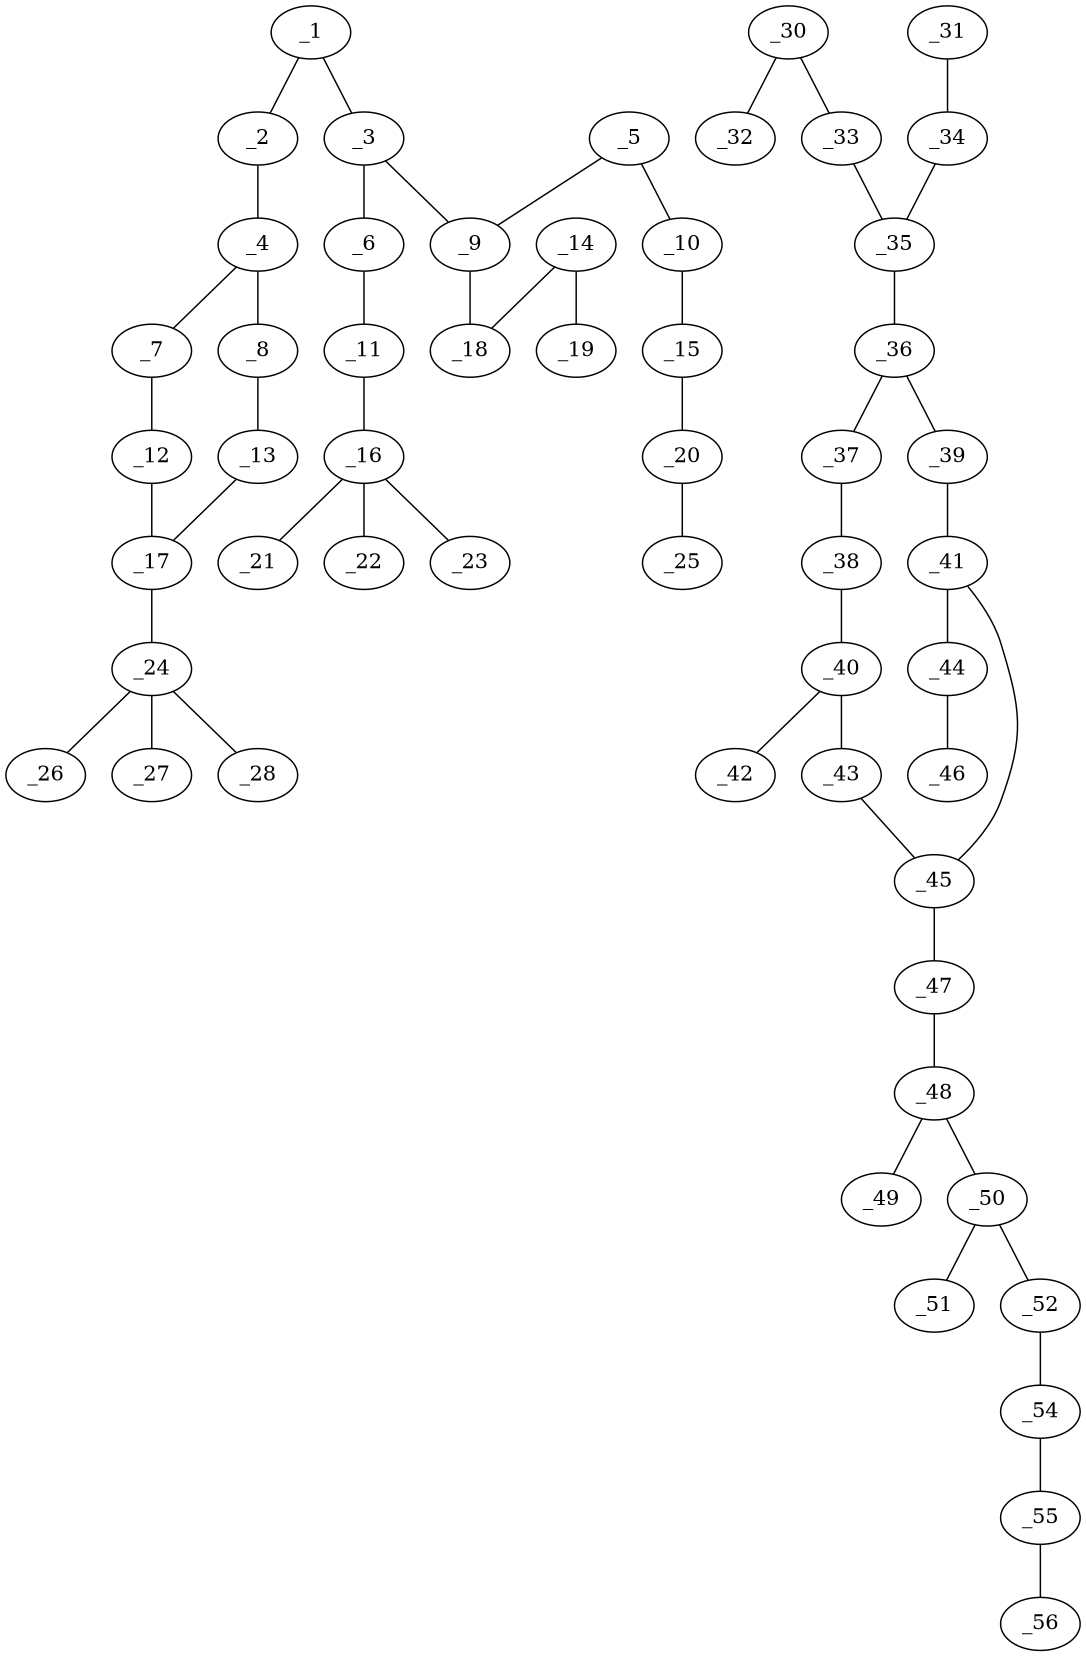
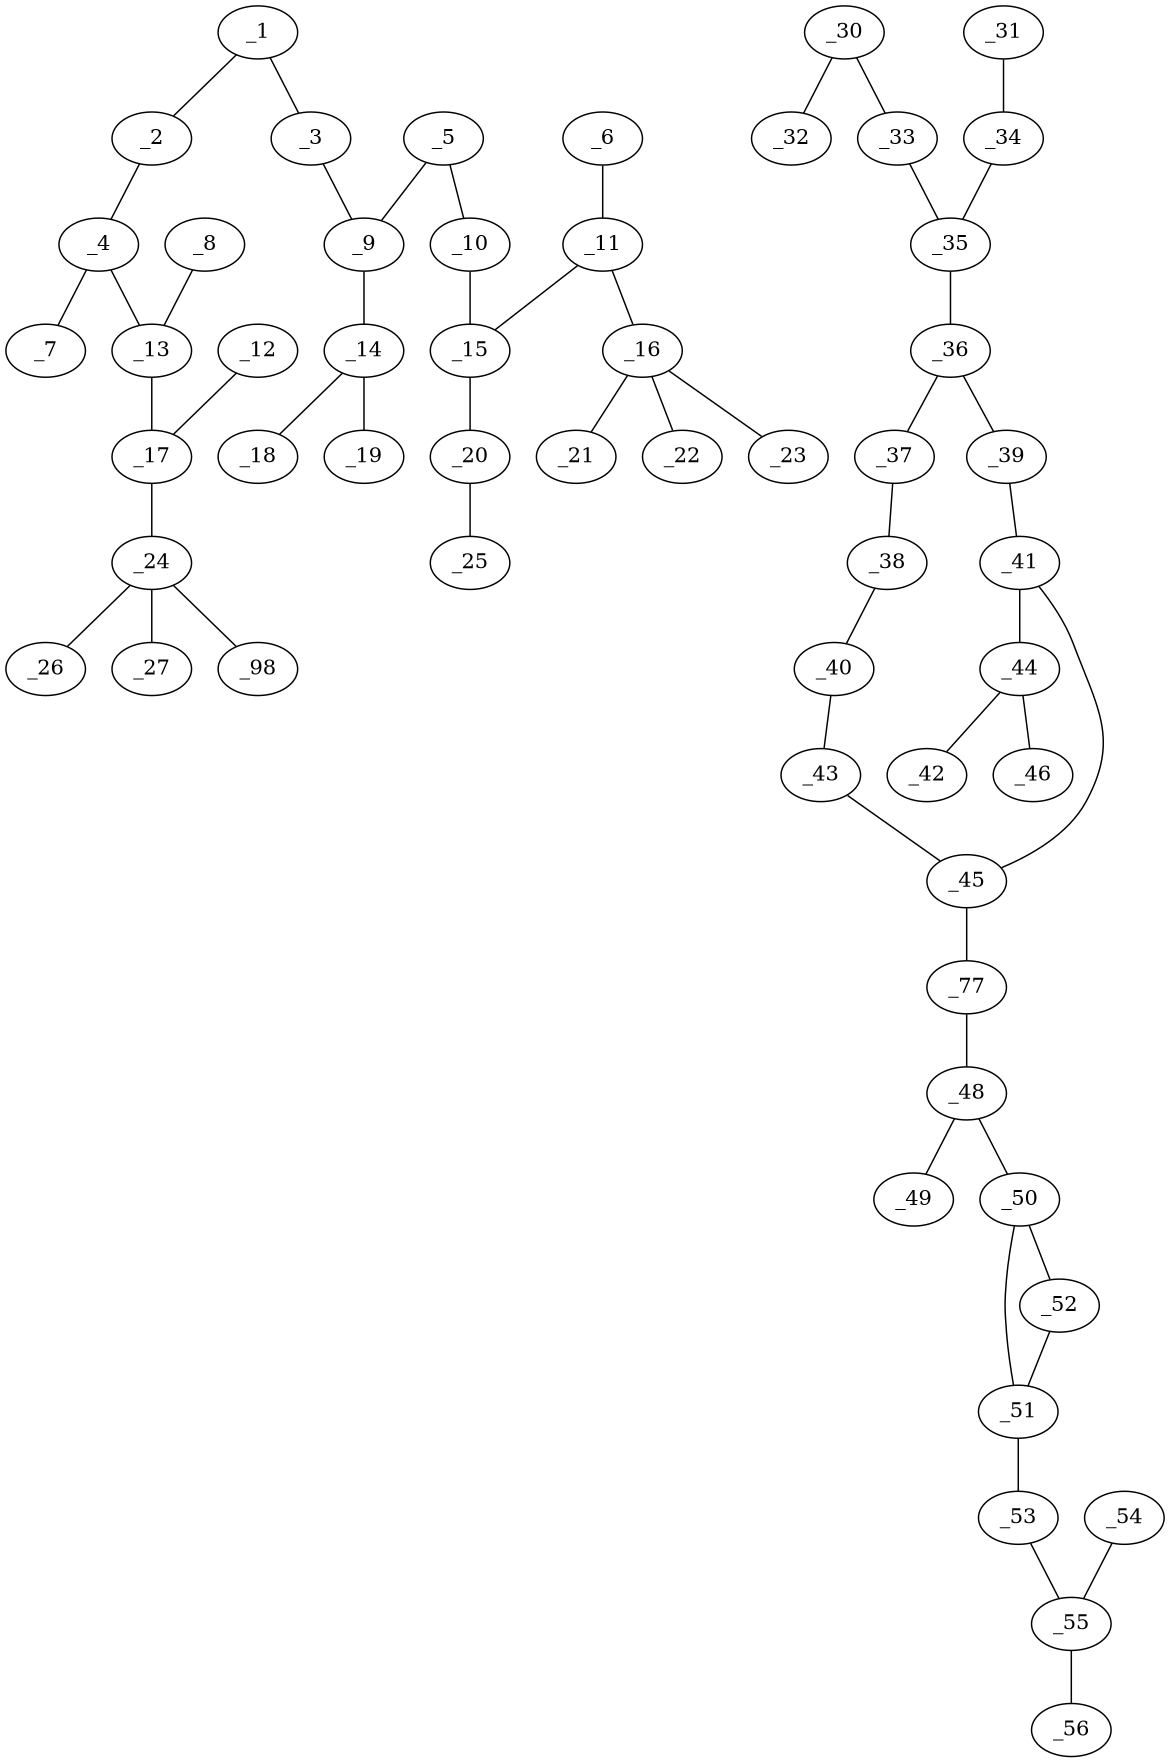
(364, 192) -> none
(258, 298) -> (125, 298)
(470, 298) -> (364, 298)
none -> (536, 298)
(152, 404) -> none
(789, 722) -> (973, 722)
(258, 775) -> (258, 669)
(934, 987) -> (967, 987)
(1040, 1359) -> (1039, 1359)
none -> (1018, 1518)
